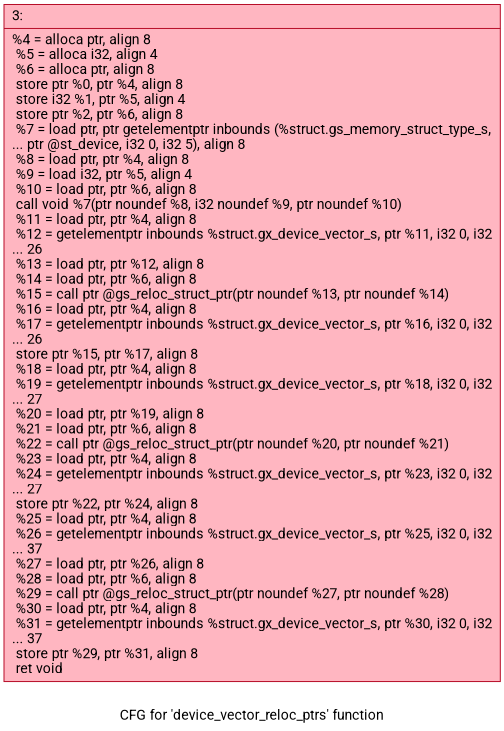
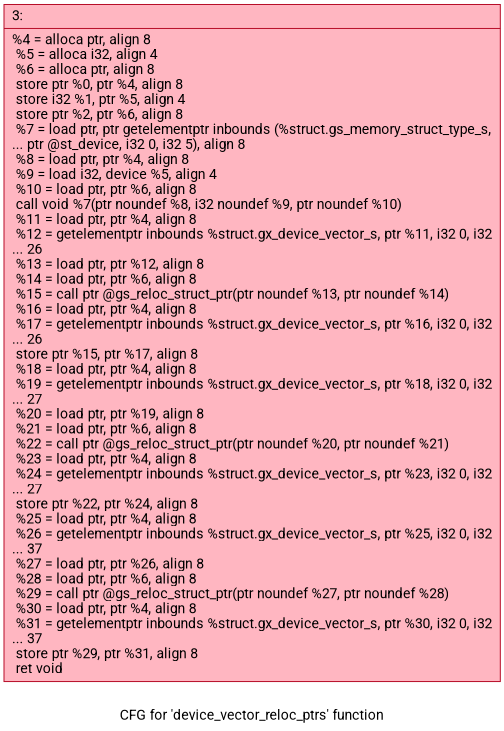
(102, 175) -> (114, 175)
